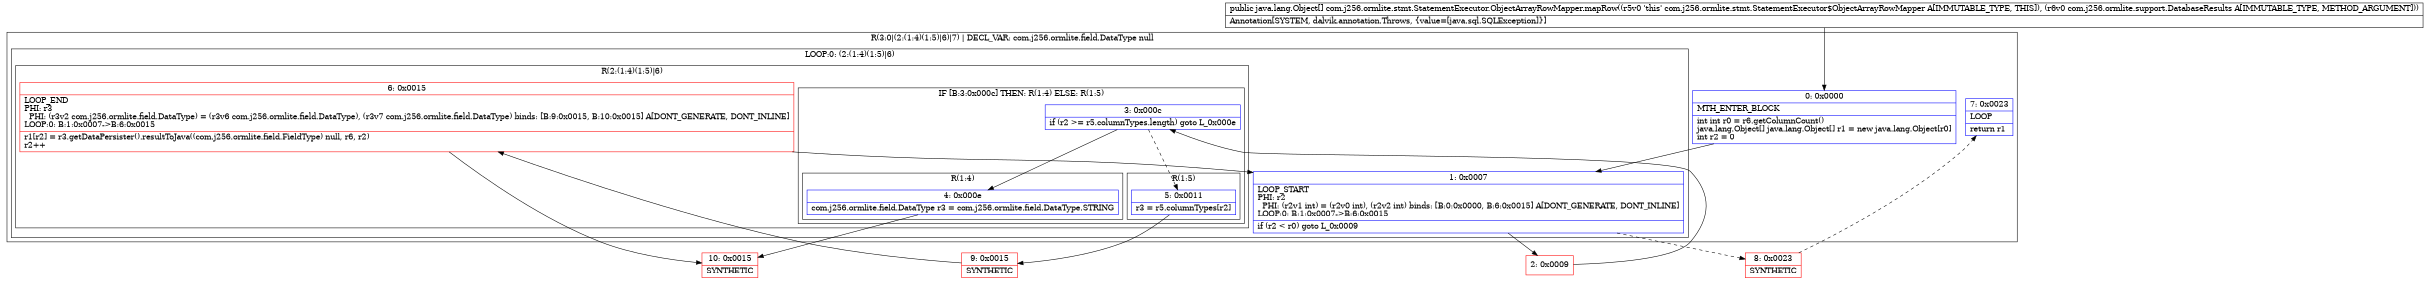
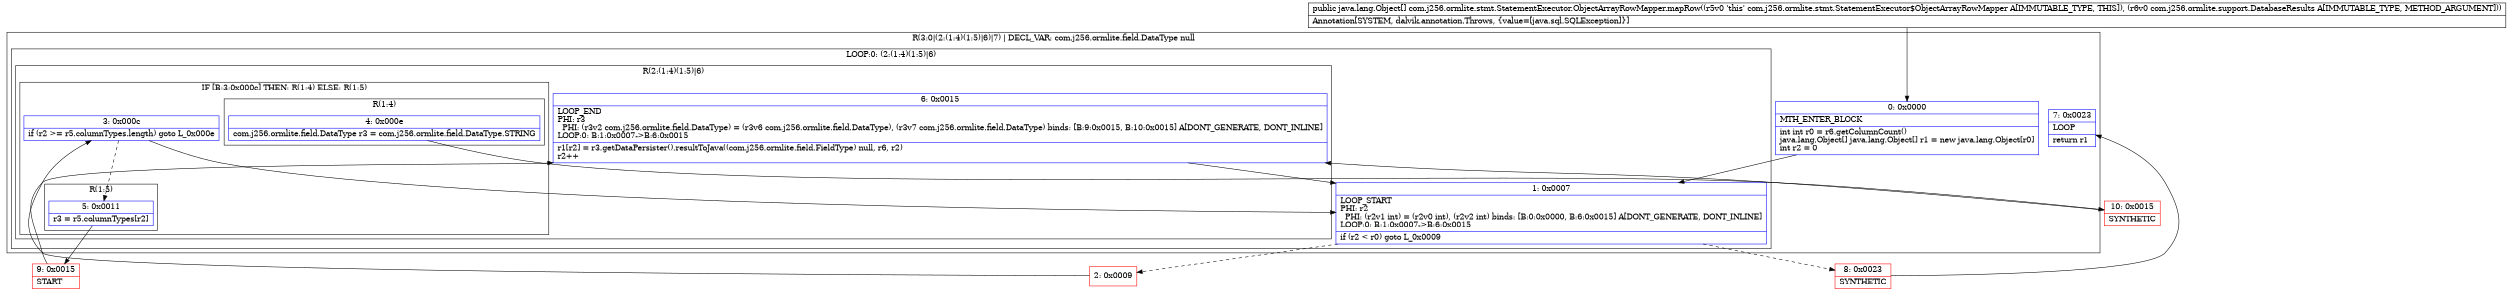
(407, 117) -> (940, 128)
(1058, 157) -> (737, 201)
(1890, 203) -> (2108, 267)
(559, 223) -> (1641, 176)
(1524, 246) -> (1240, 258)
(990, 271) -> (49, 282)
